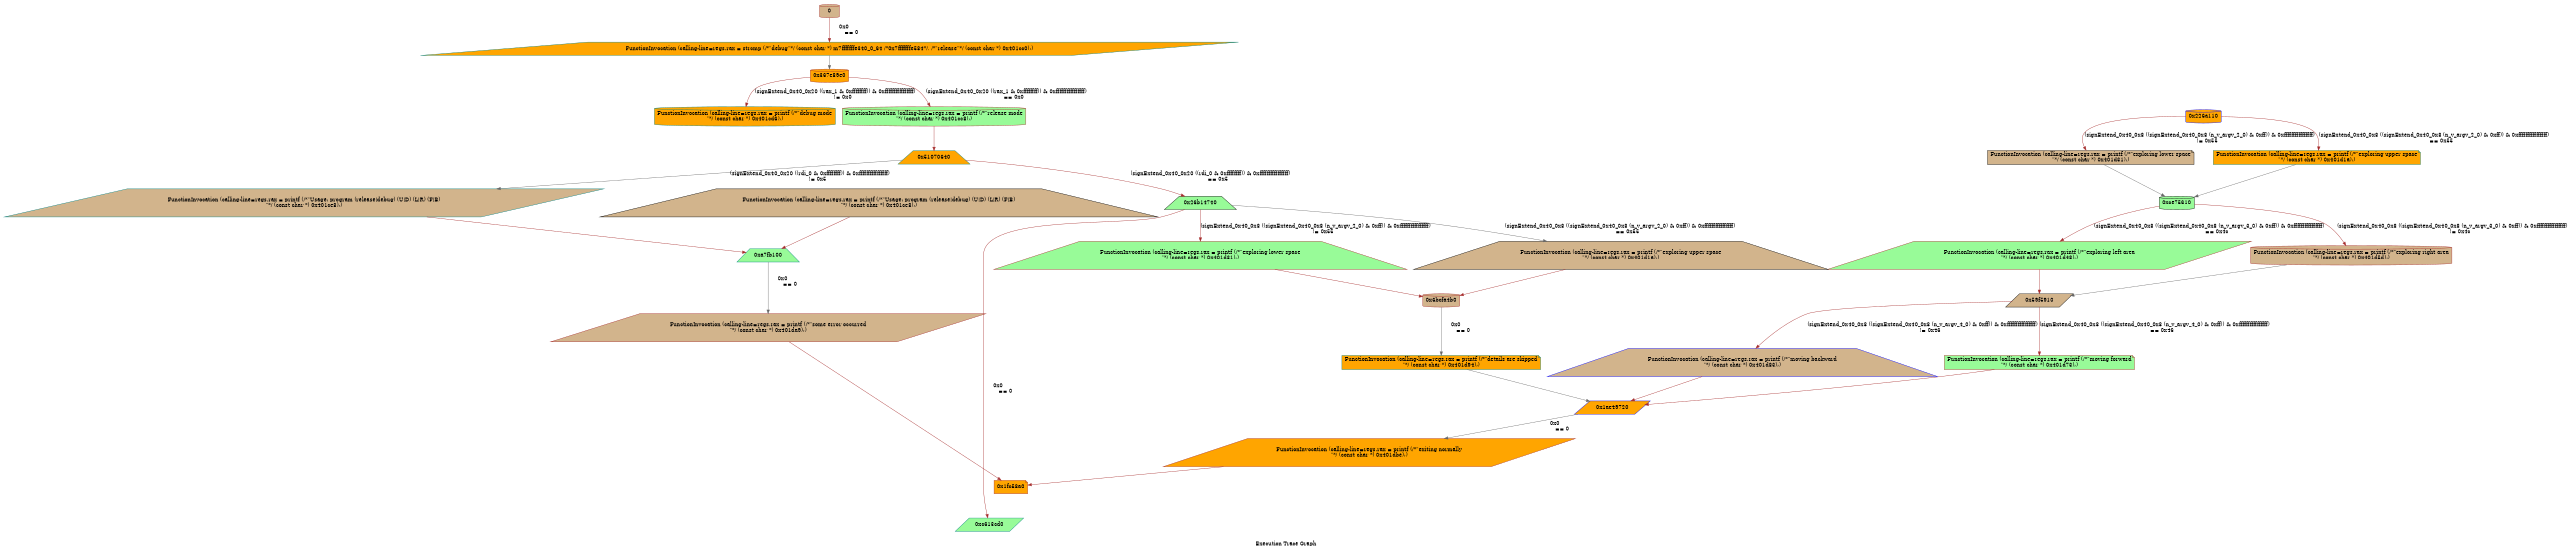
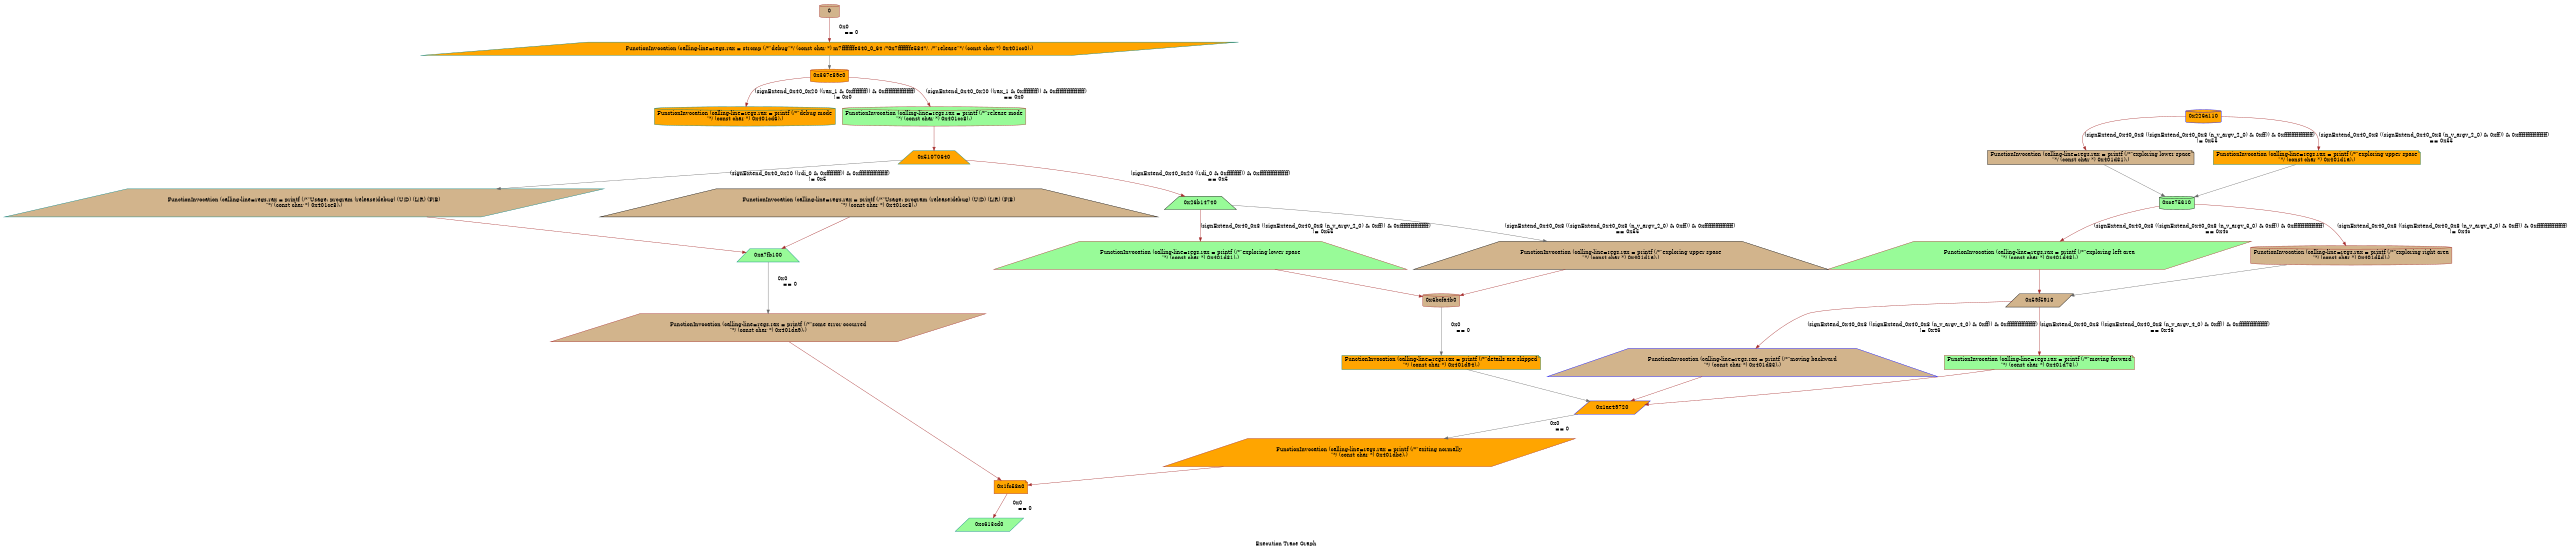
(984, 278) -> (1001, 504)
